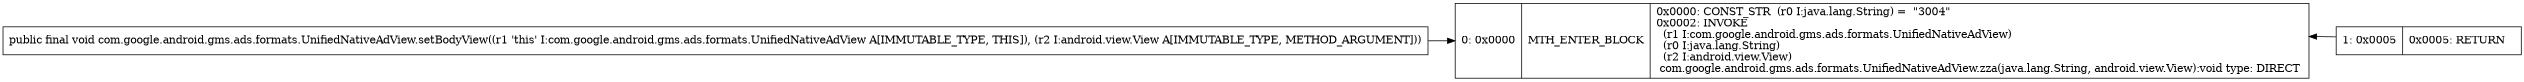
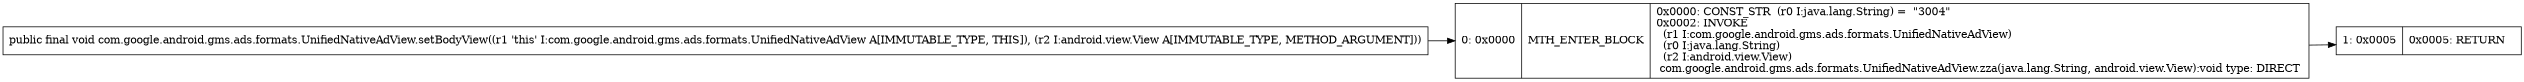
(2326, 37) -> (2319, 45)
